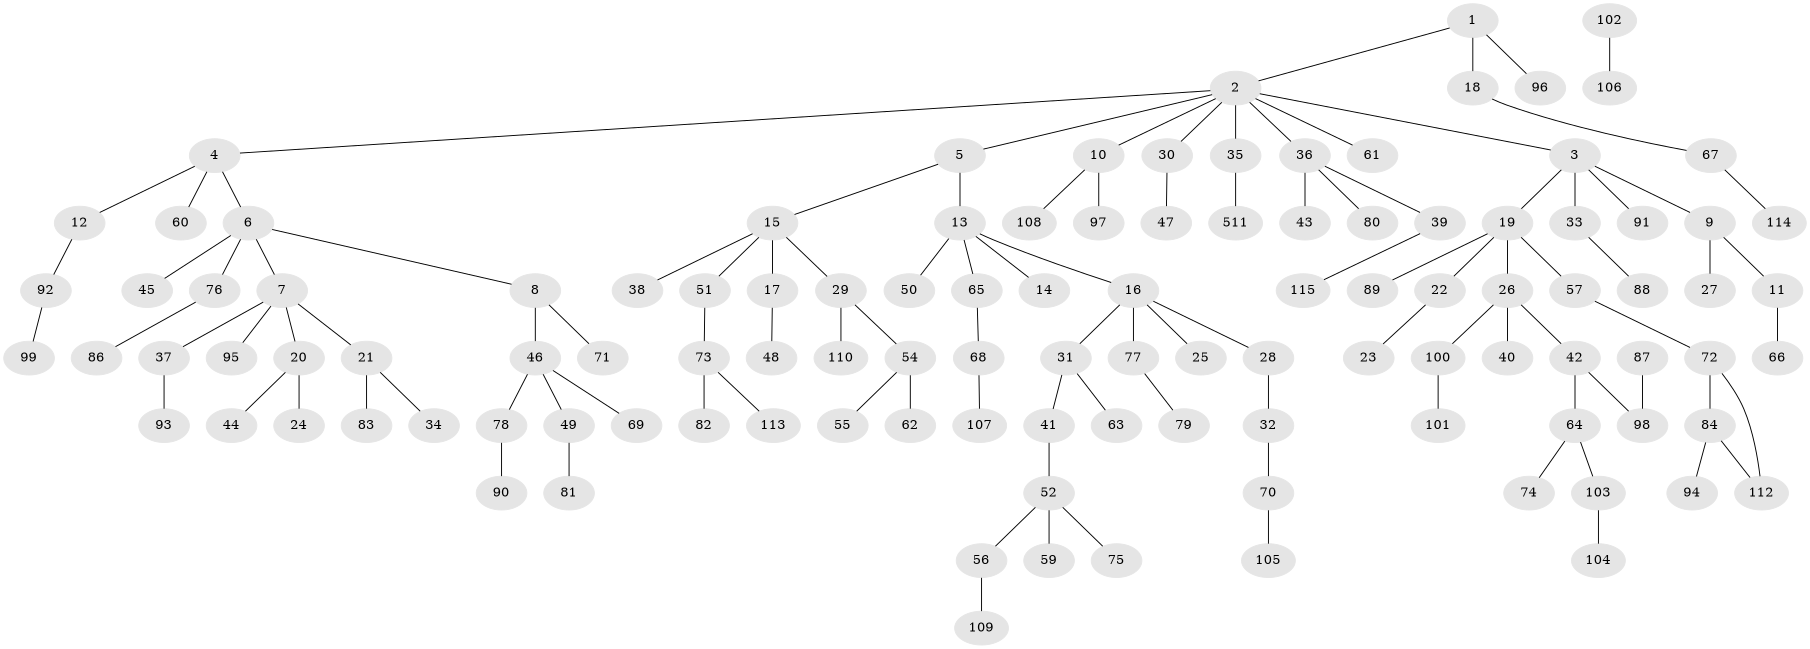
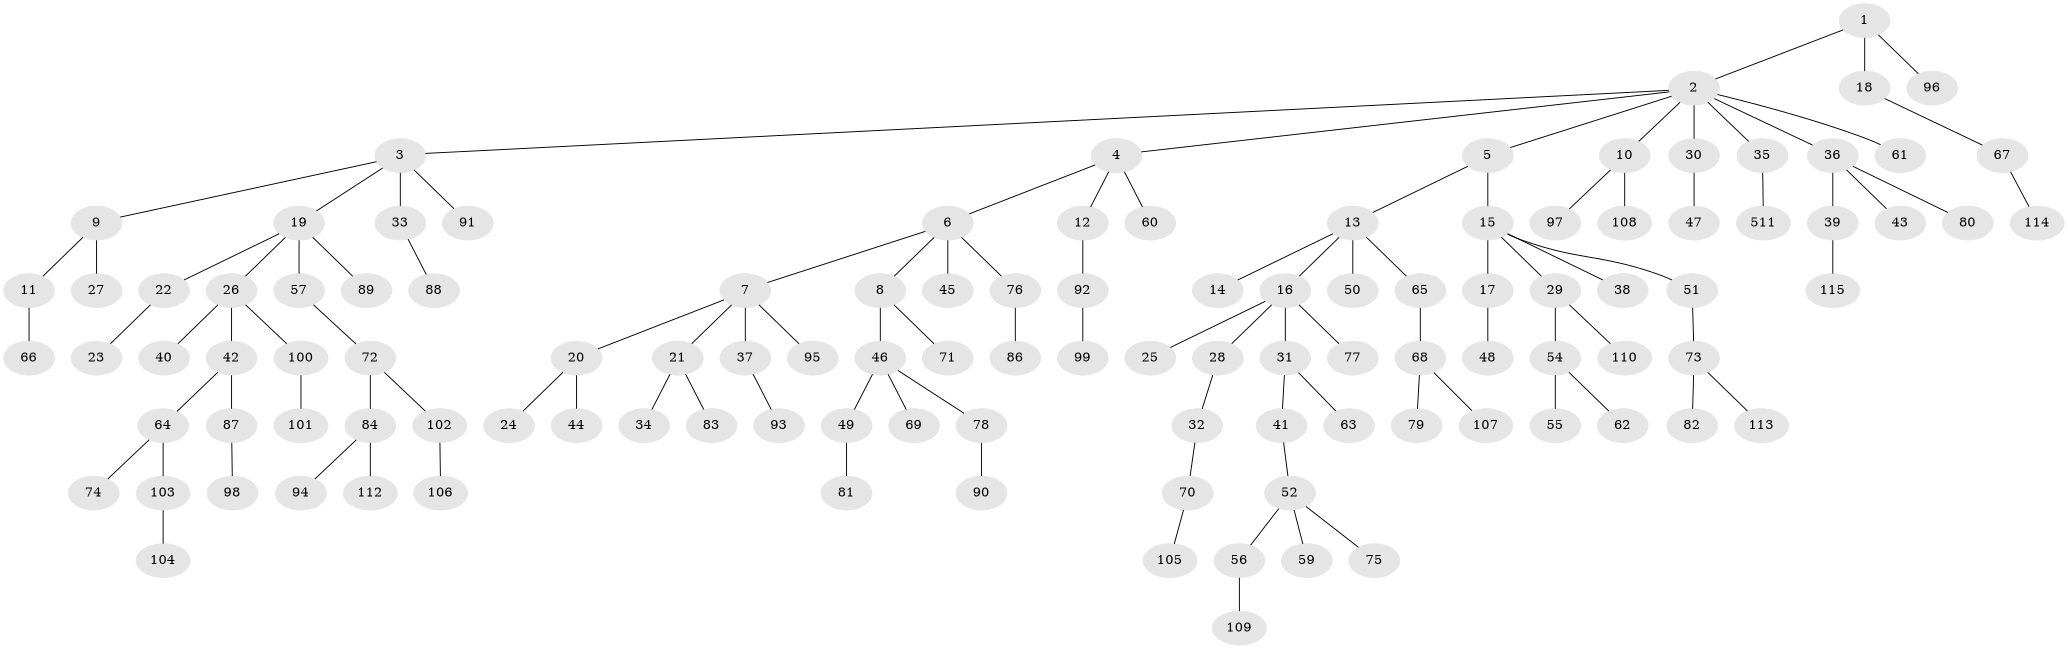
(1159, 392) -> (1418, 392)
(1609, 392) -> (232, 392)
(1749, 422) -> (405, 392)
